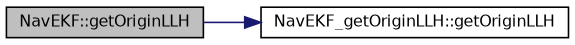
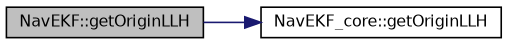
(415, 22) -> (381, 22)
